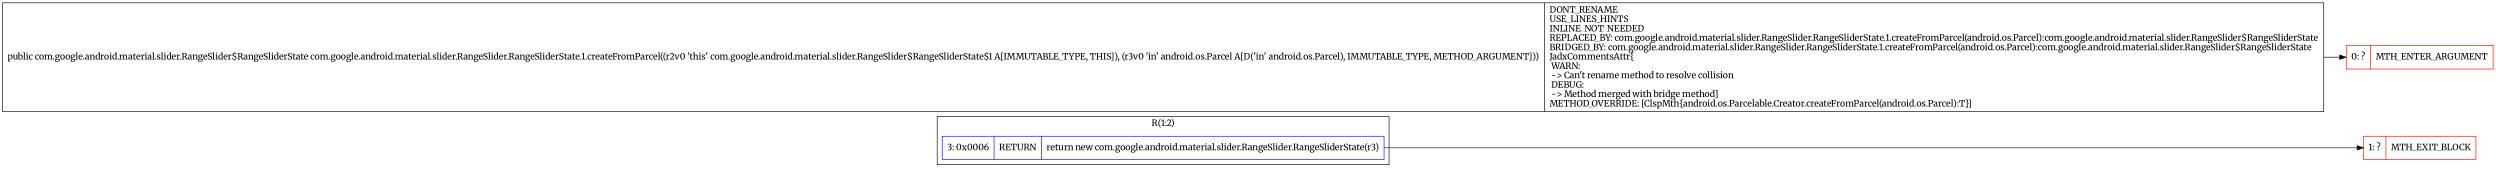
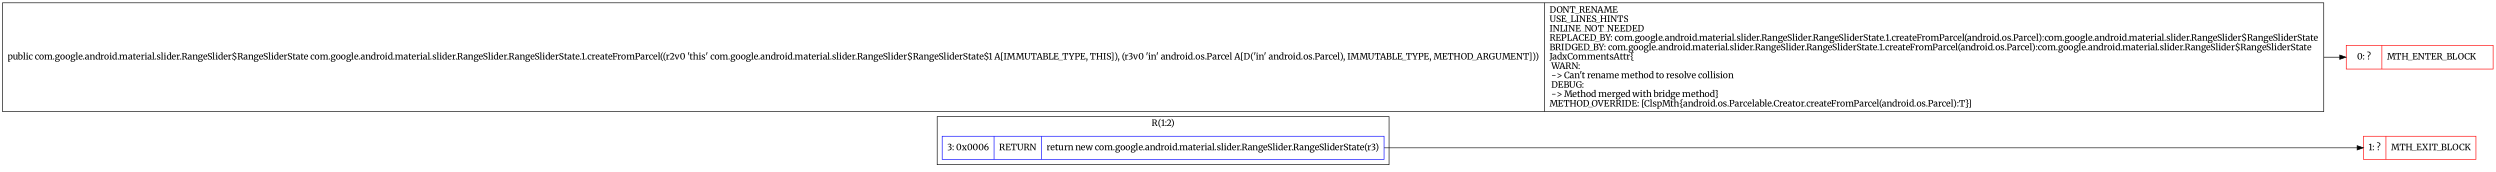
(2432, 57) -> (2432, 57)
